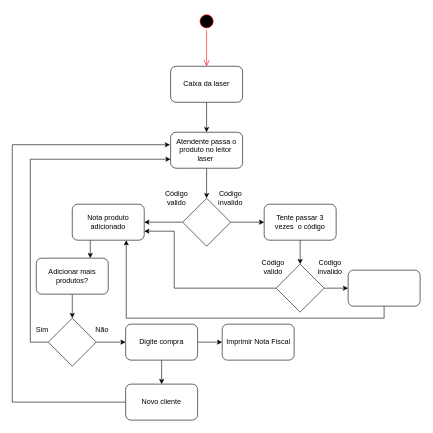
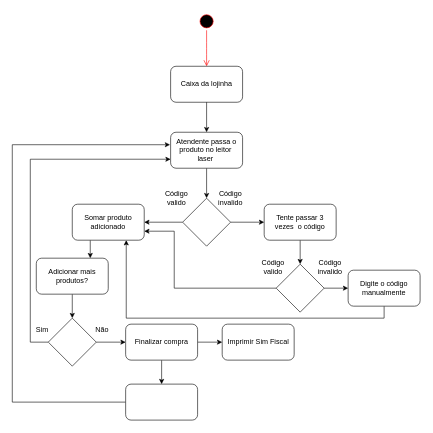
(207, 84) -> (207, 84)
(108, 222) -> (108, 222)
none -> (384, 288)
(162, 342) -> (162, 342)
(259, 342) -> (259, 342)
(162, 402) -> none
